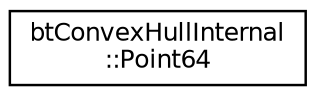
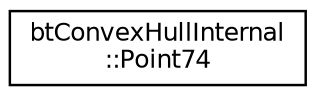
(158, 48) -> (158, 48)
